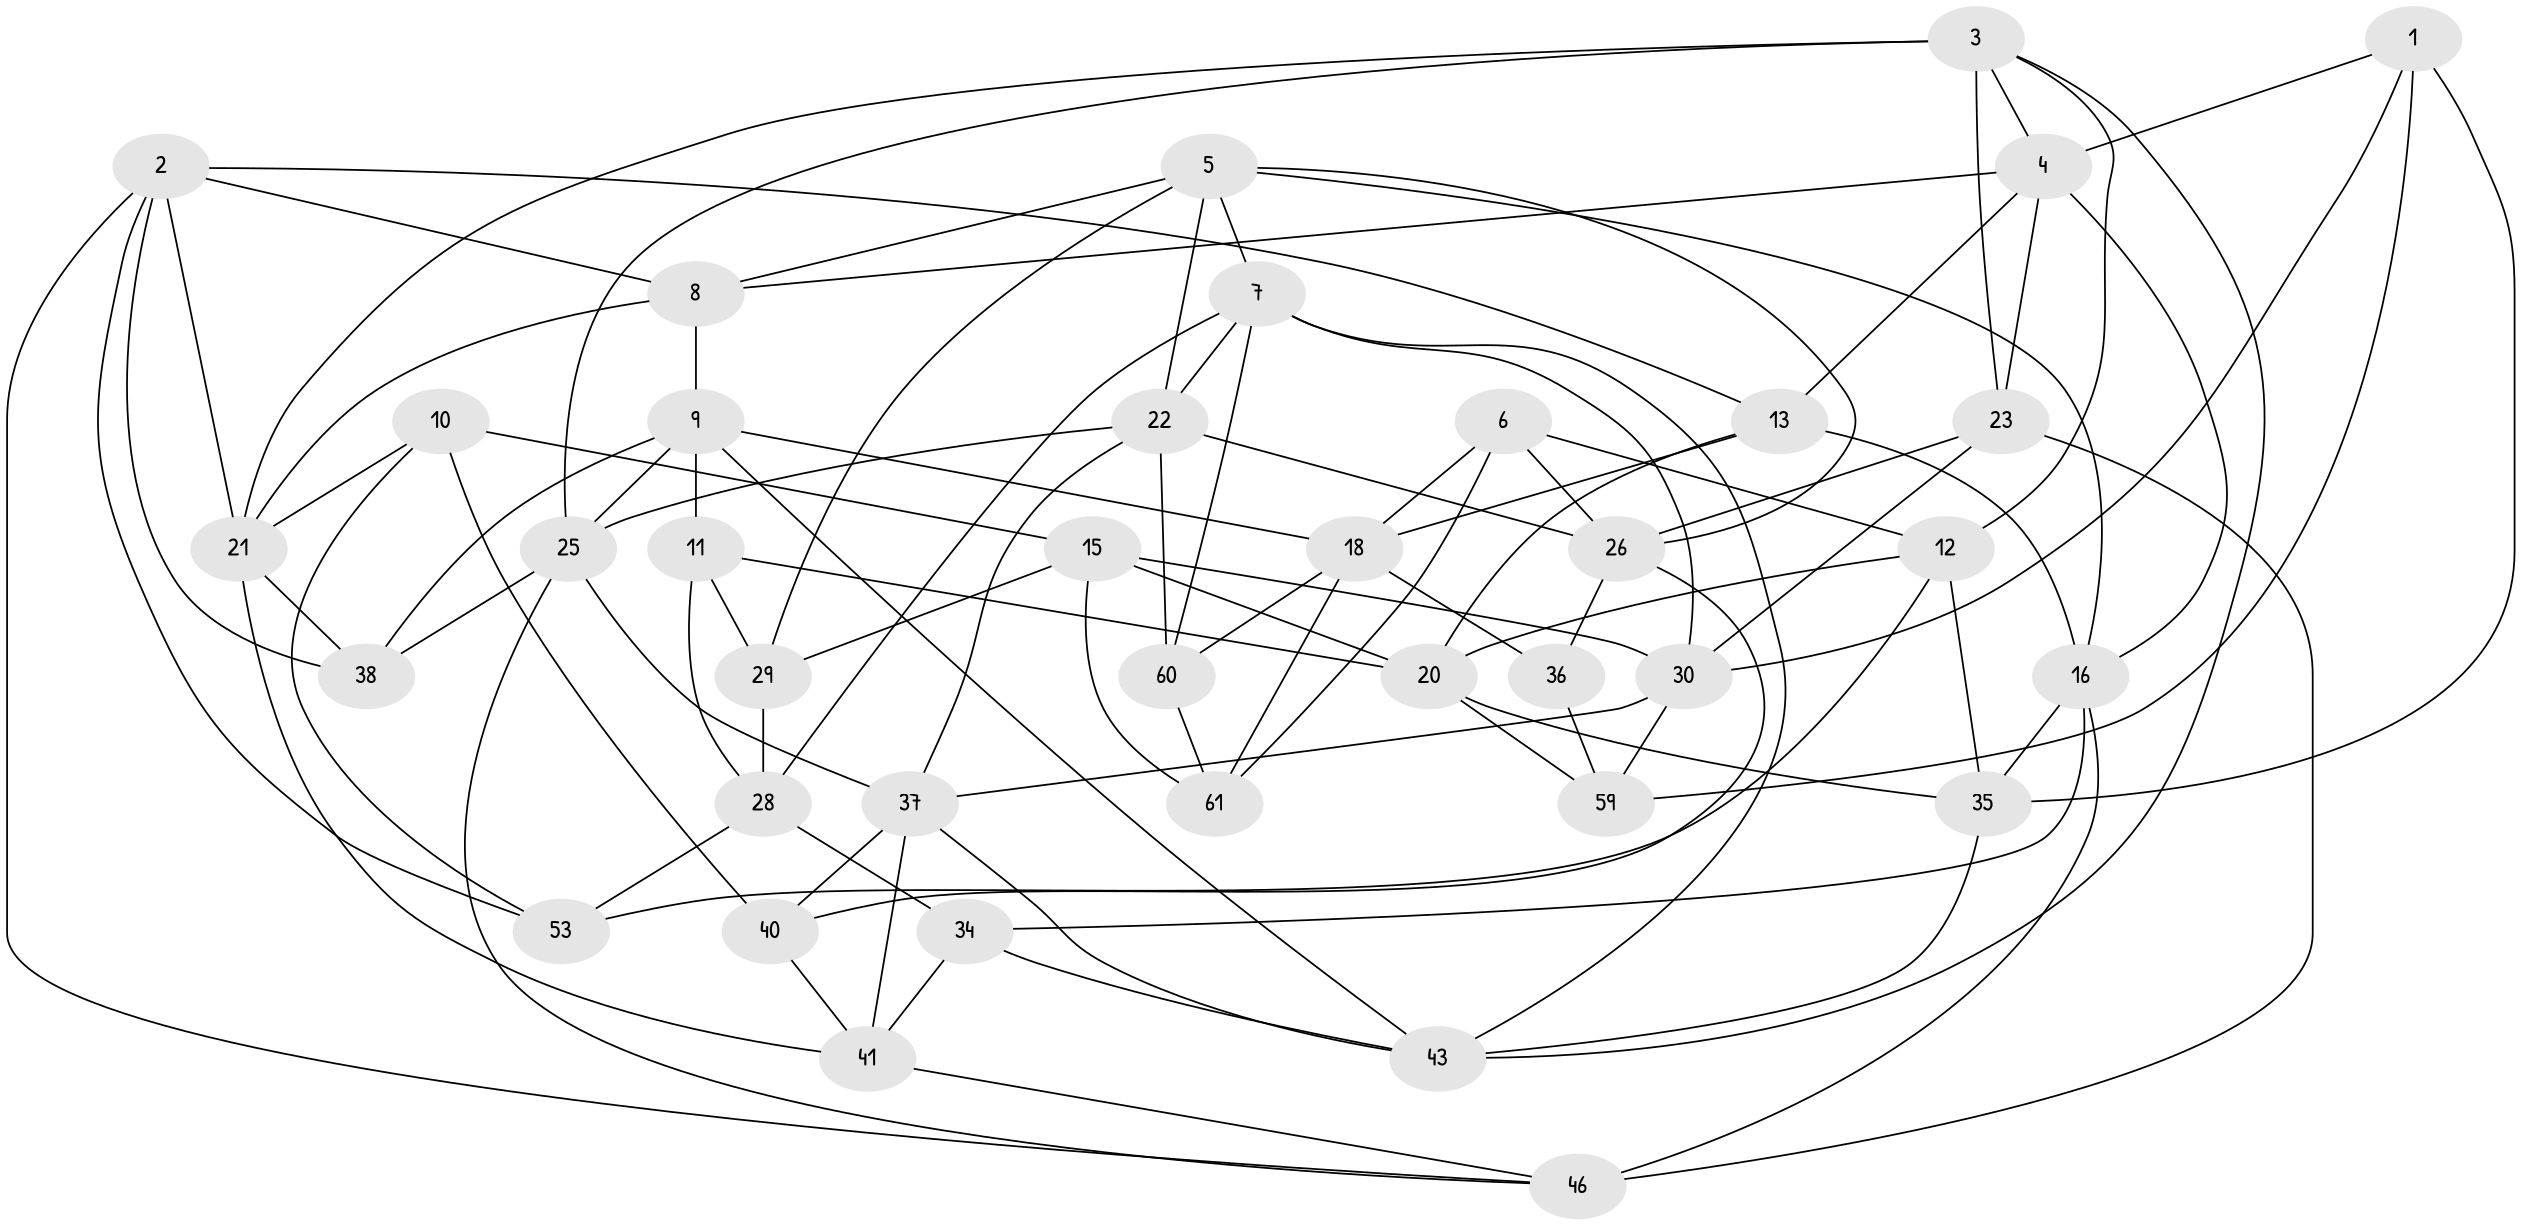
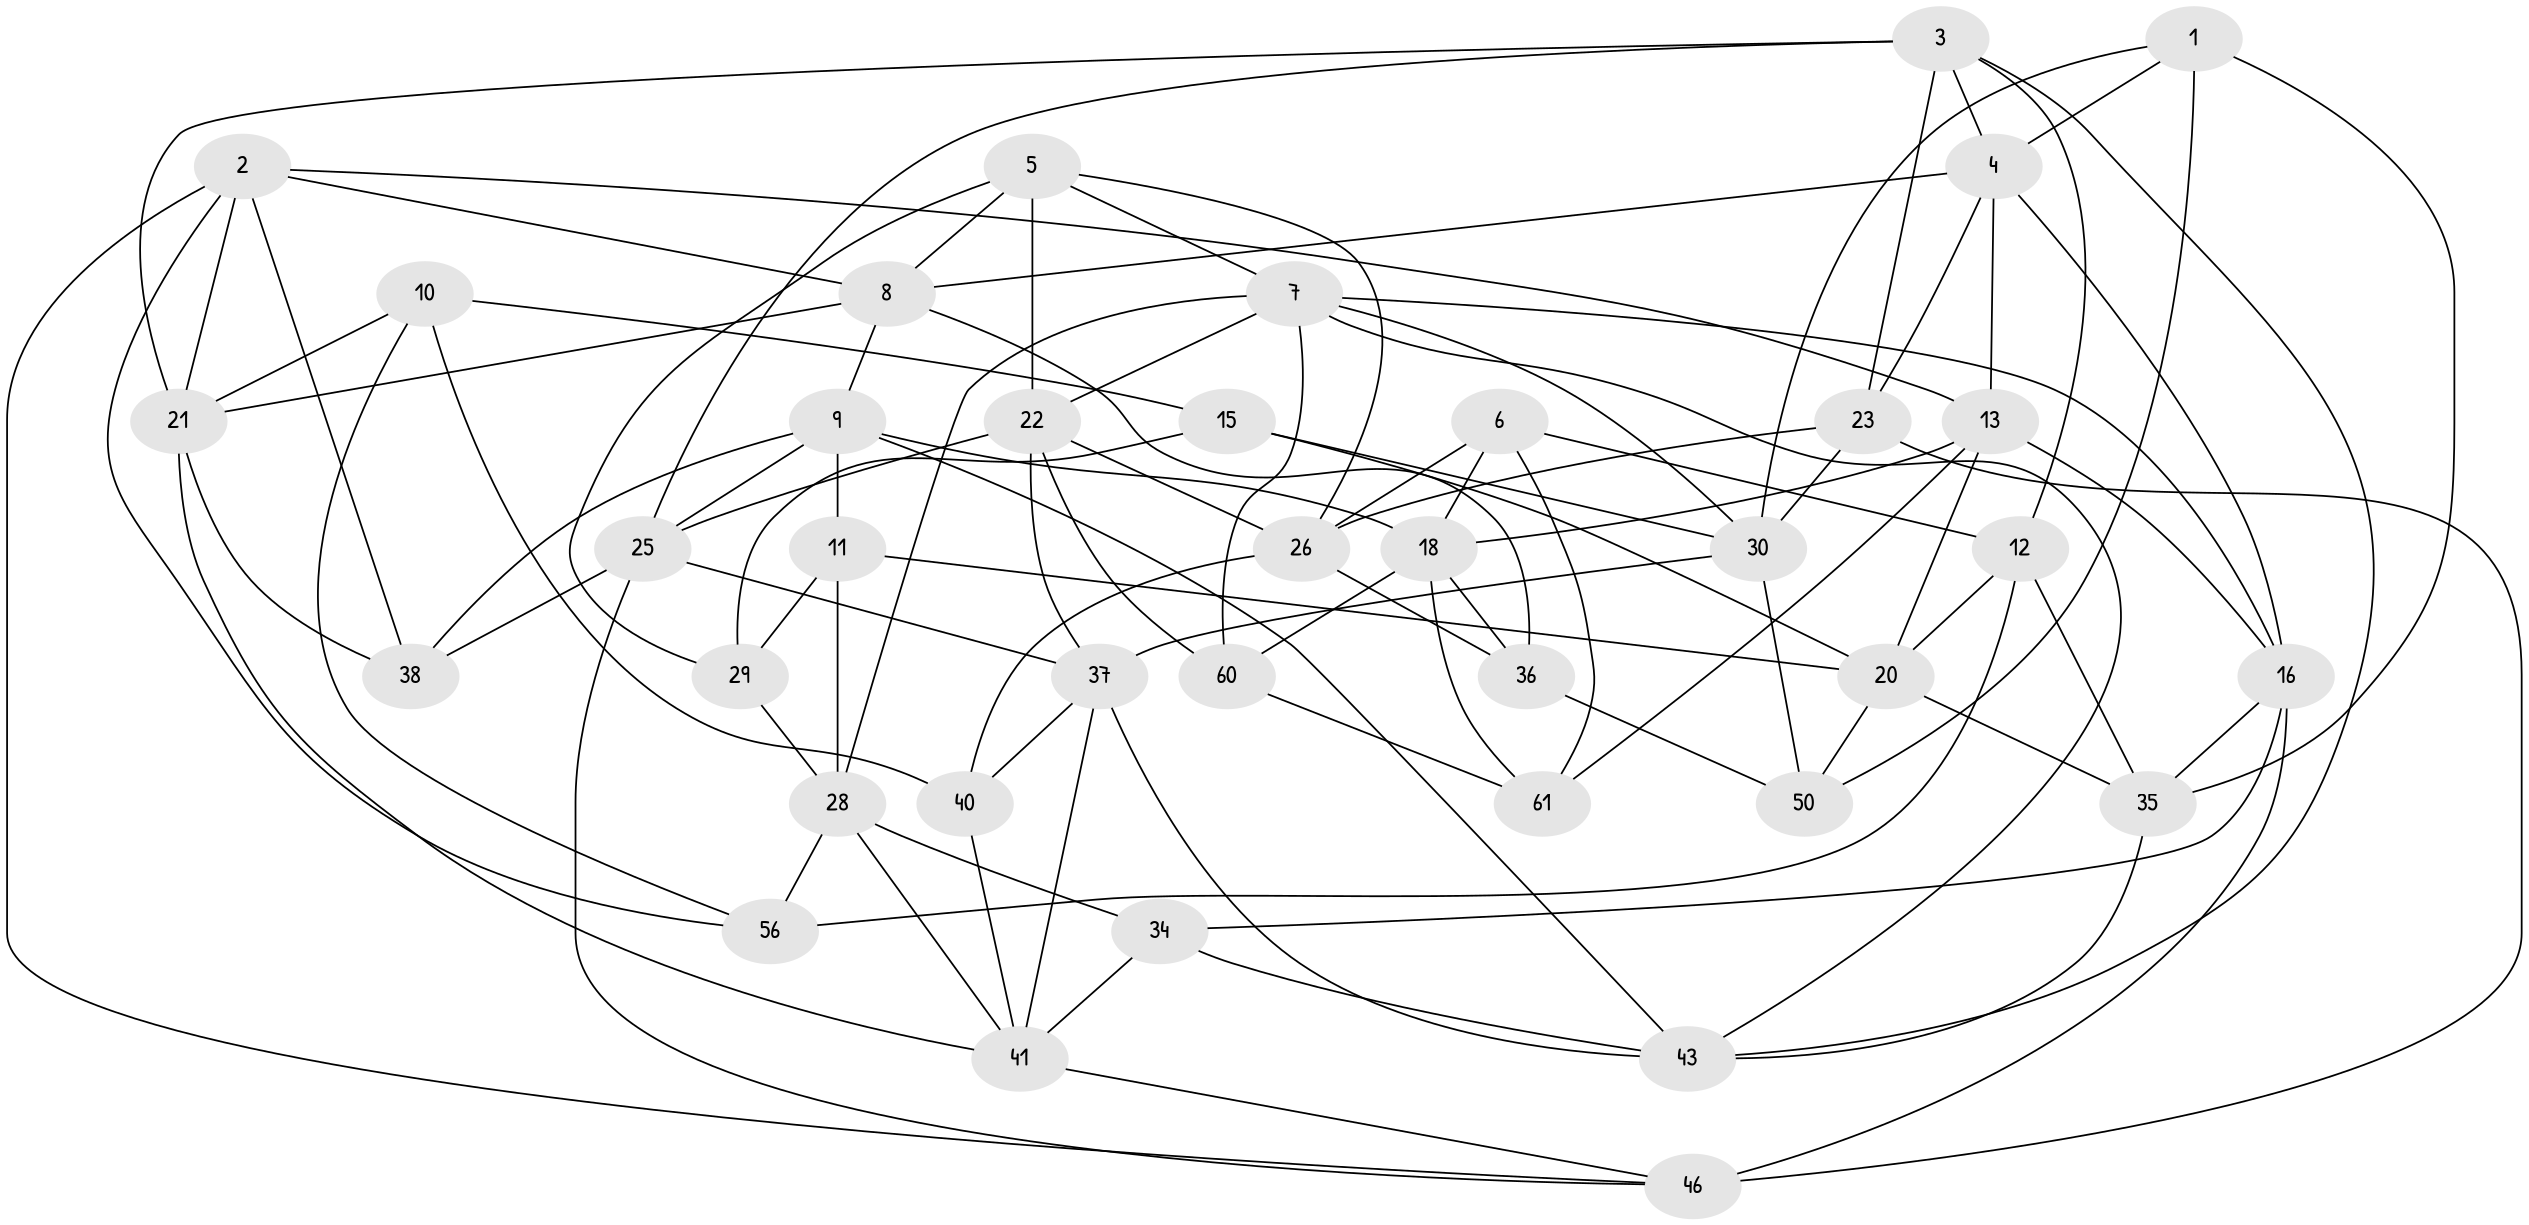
(1805, 264) -> (1845, 342)
none -> (1243, 476)
(1099, 698) -> (1785, 612)
(1606, 804) -> (1804, 804)
(561, 931) -> (770, 931)
none -> (929, 931)
